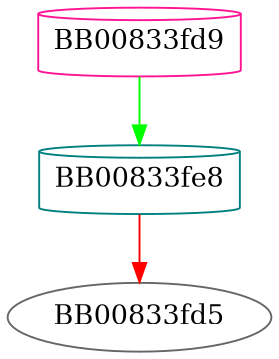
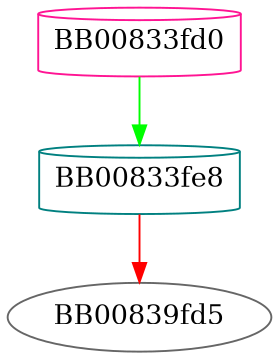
(140, 42) -> (140, 42)
(140, 317) -> (140, 317)
